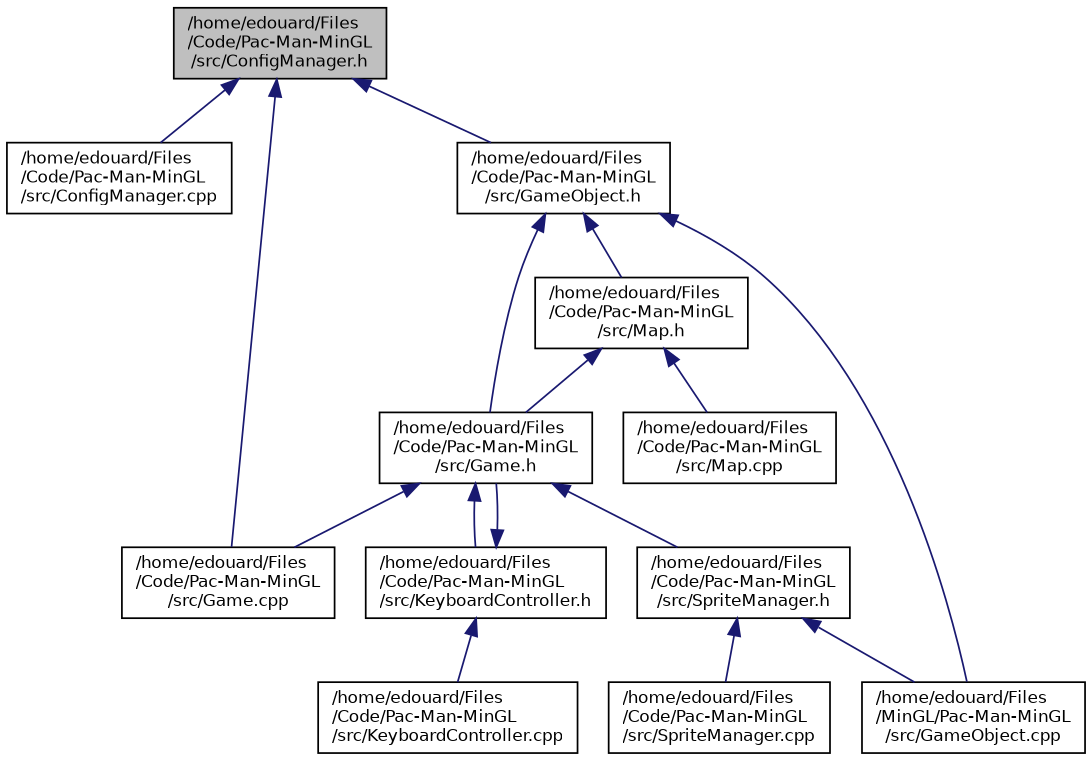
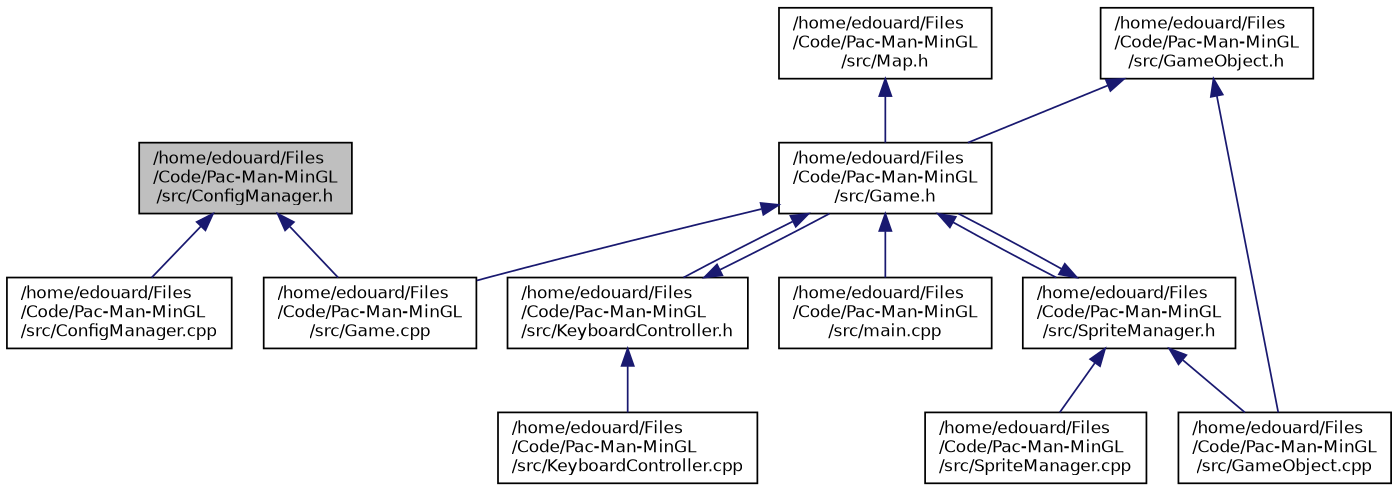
(430, 114) -> none
none -> (1010, 241)
(607, 253) -> none
none -> (885, 313)
(730, 448) -> none
(974, 718) -> (1285, 448)
